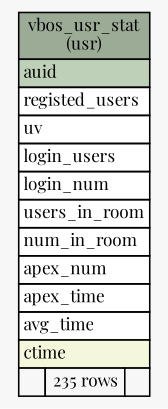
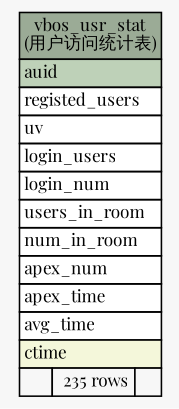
(84, 44) -> (90, 44)
